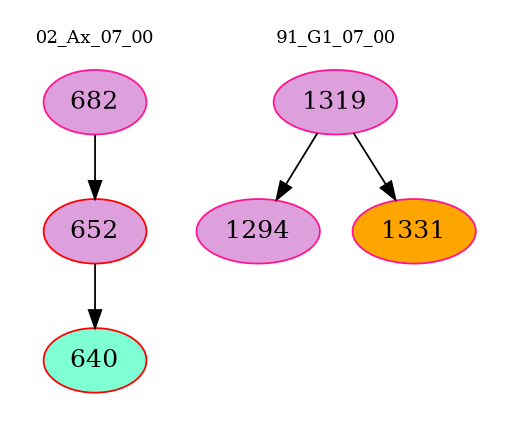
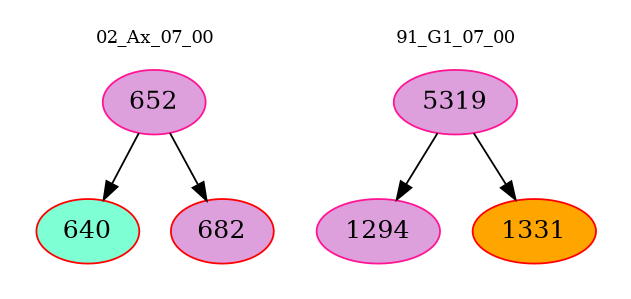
(95, 102) -> (222, 231)
(335, 102) -> (455, 102)
(95, 158) -> (184, 159)
(95, 231) -> (154, 102)
(414, 231) -> (534, 231)
